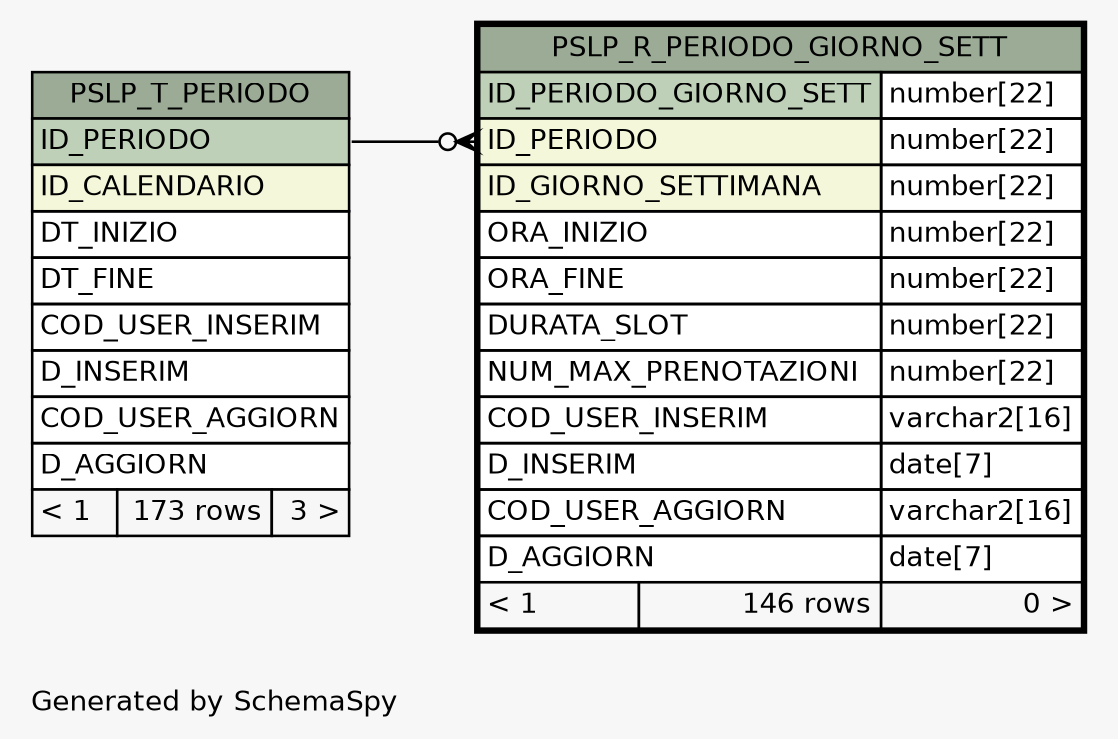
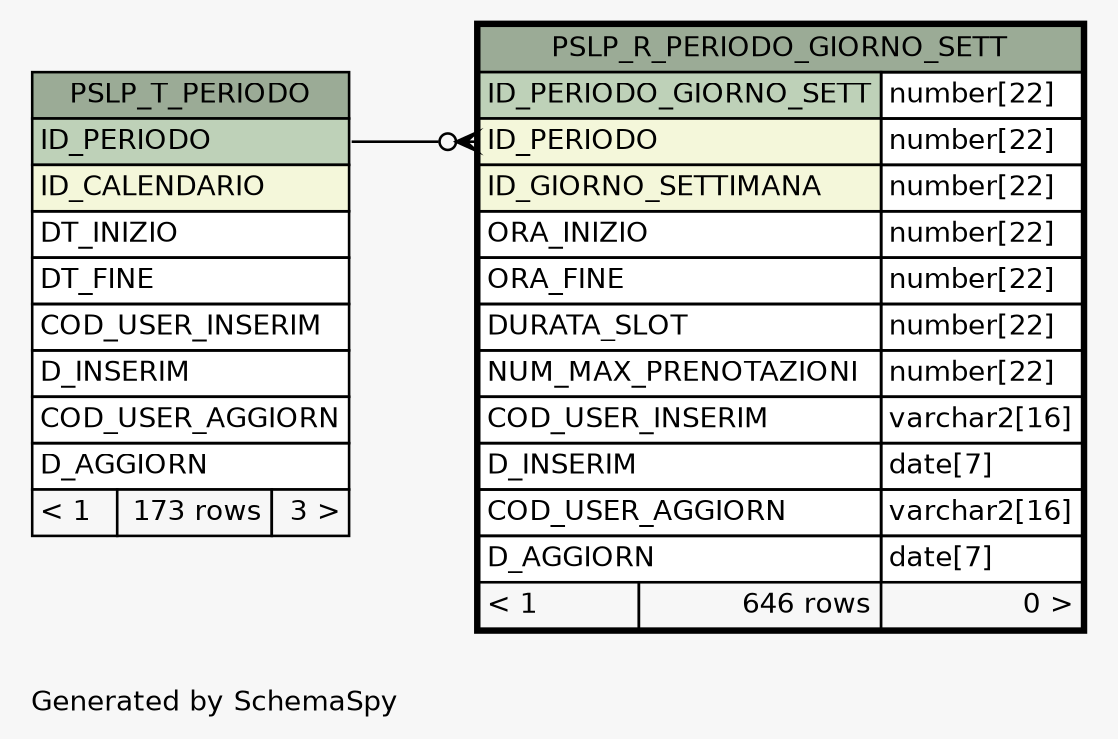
(808, 604) -> (808, 604)
